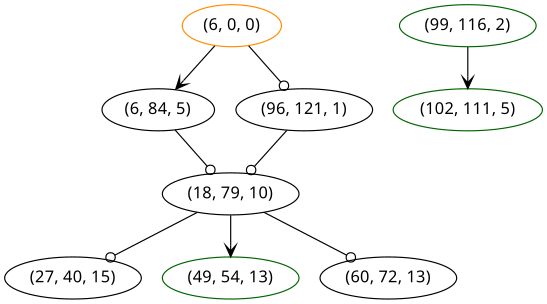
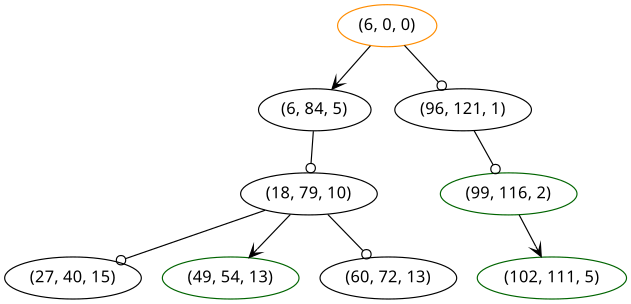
(271, 148) -> (484, 148)
